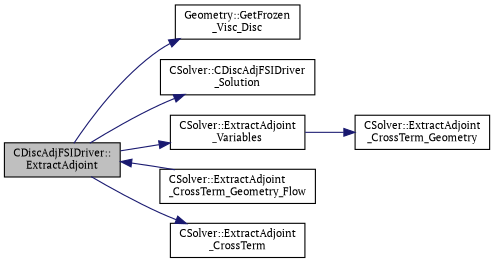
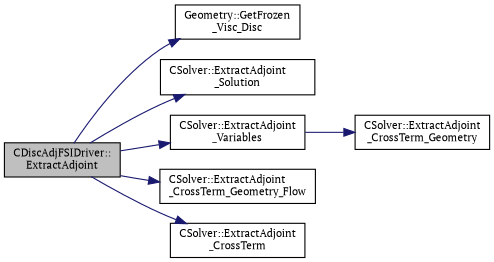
(238, 77) -> (238, 77)
(153, 166) -> (135, 178)
